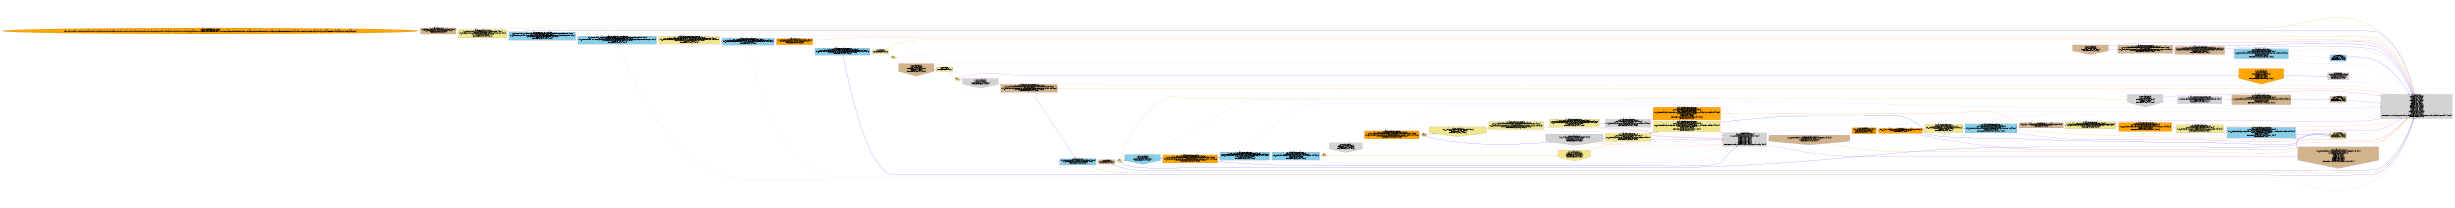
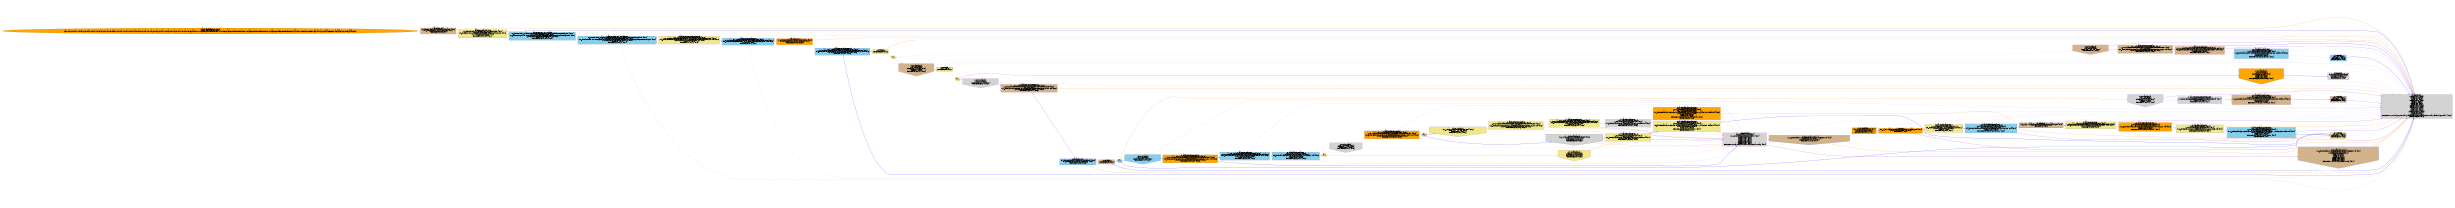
(1120, 161) -> (1120, 161)
